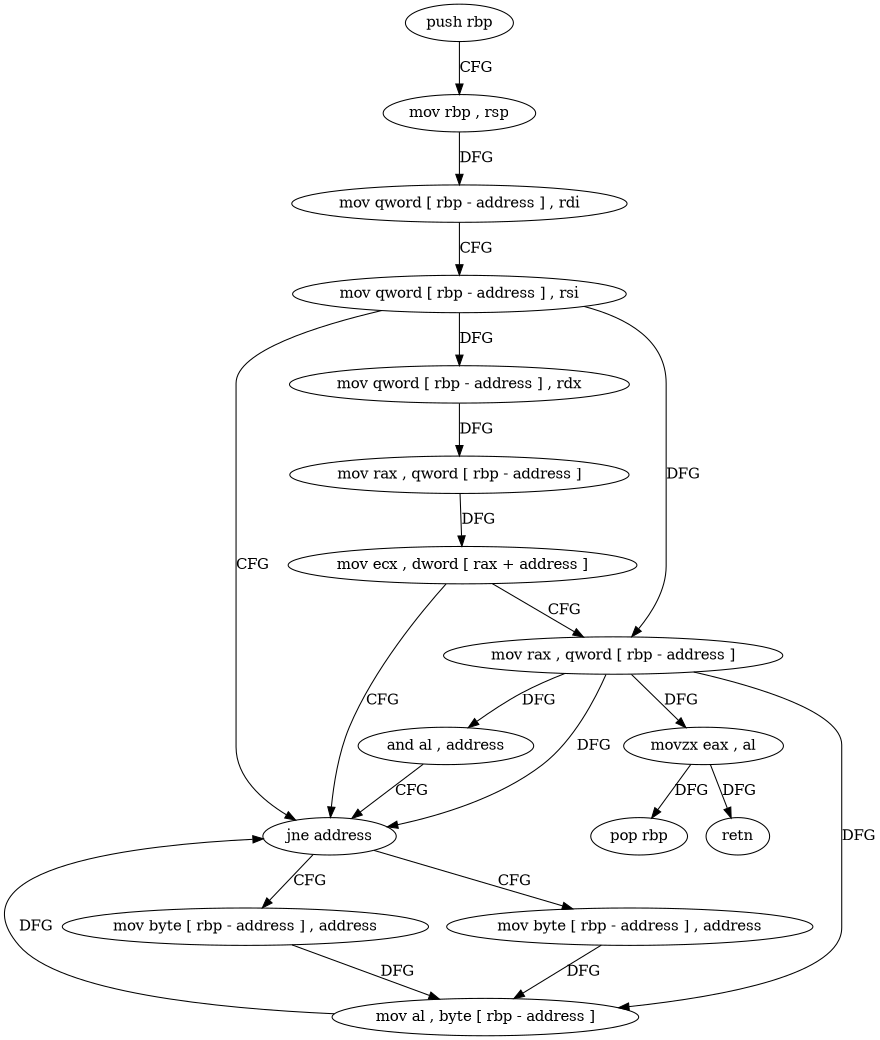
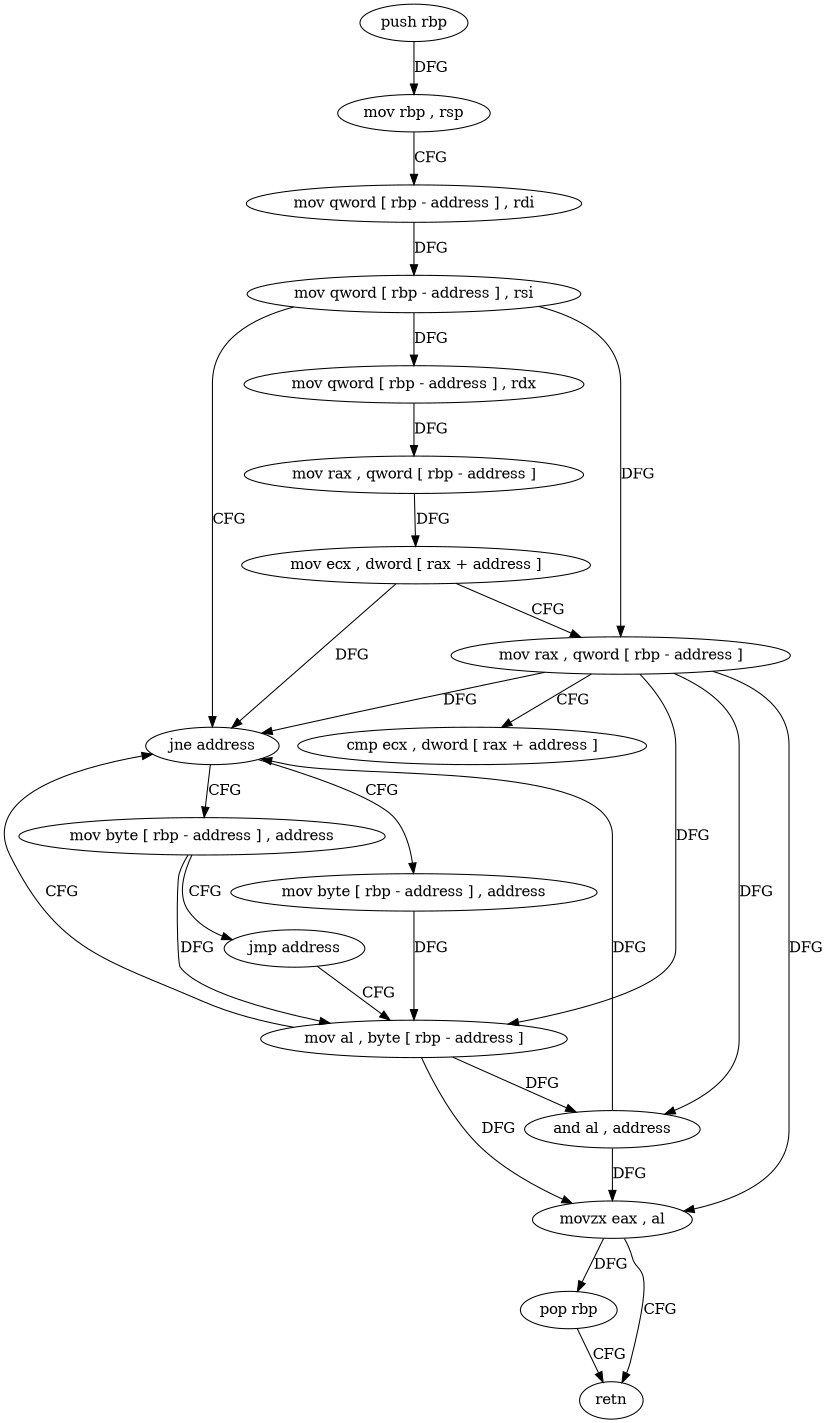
(476, 68) -> (431, 68)
(477, 158) -> (431, 158)
(476, 249) -> (431, 249)
(383, 701) -> (352, 656)
none -> (472, 746)
(412, 791) -> (630, 949)
(739, 791) -> (660, 1310)
(36, 927) -> (62, 892)
none -> (294, 949)
none -> (509, 1082)
none -> (477, 1143)
none -> (612, 1169)
none -> (588, 1351)
